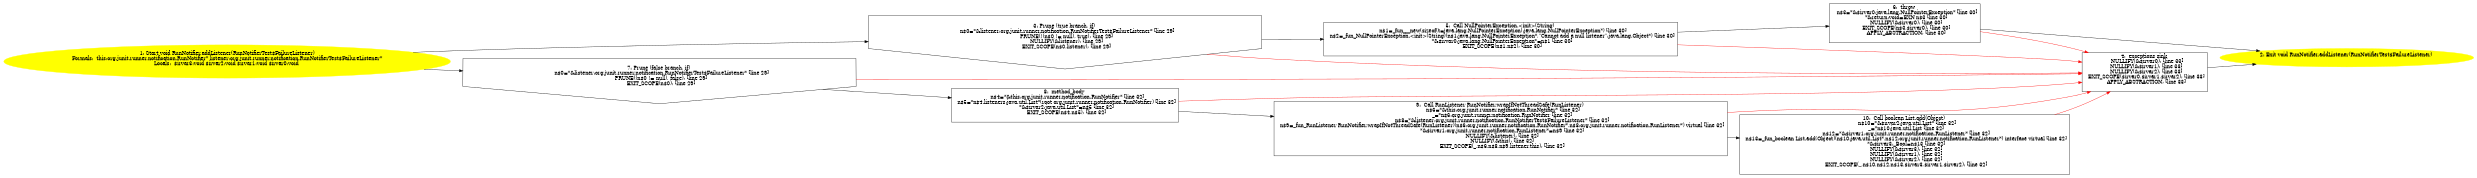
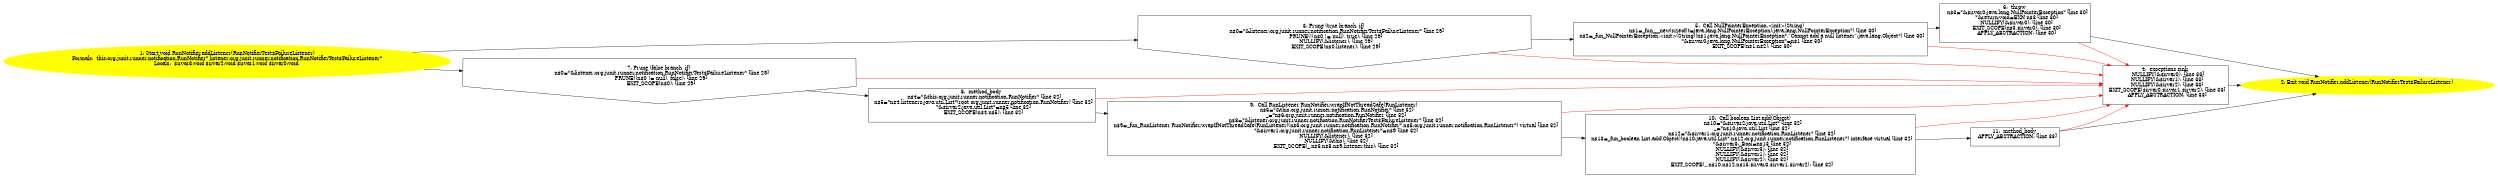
none -> (2015, 137)
